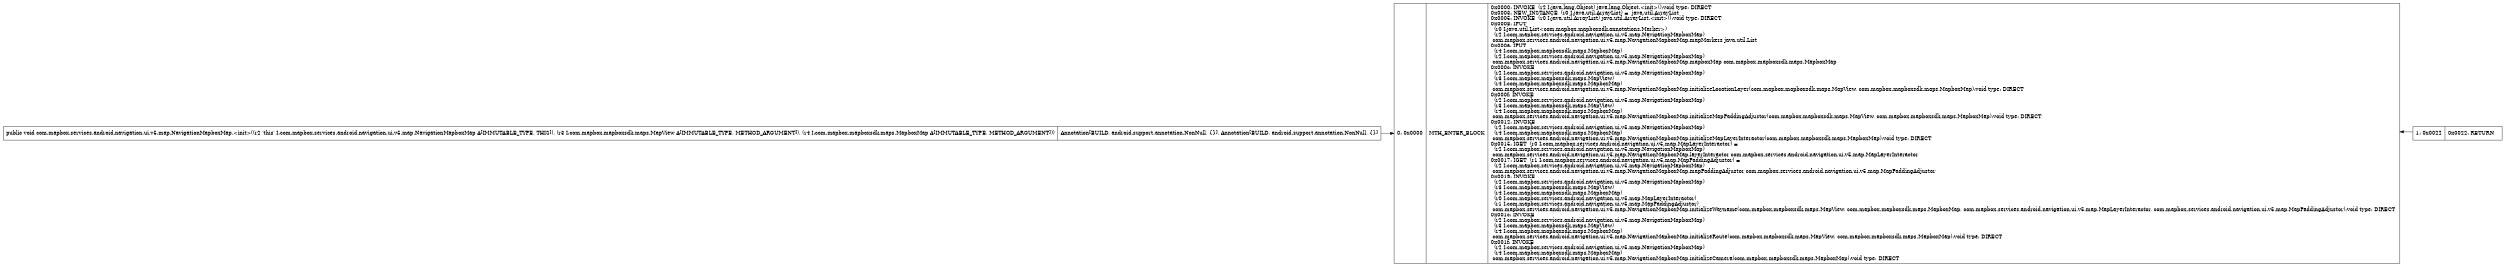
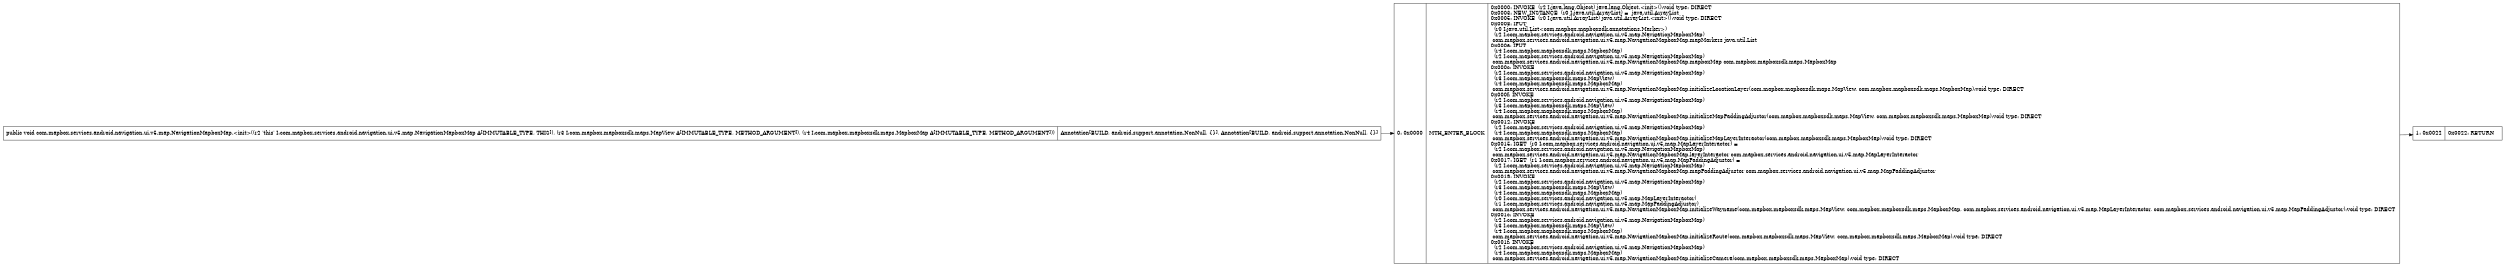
(2408, 132) -> (2405, 135)
